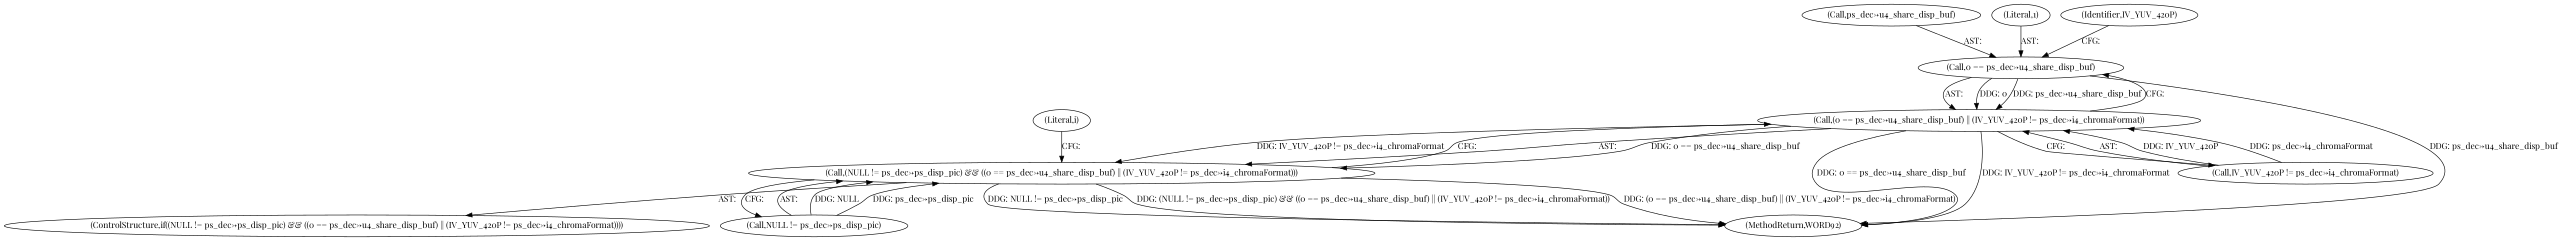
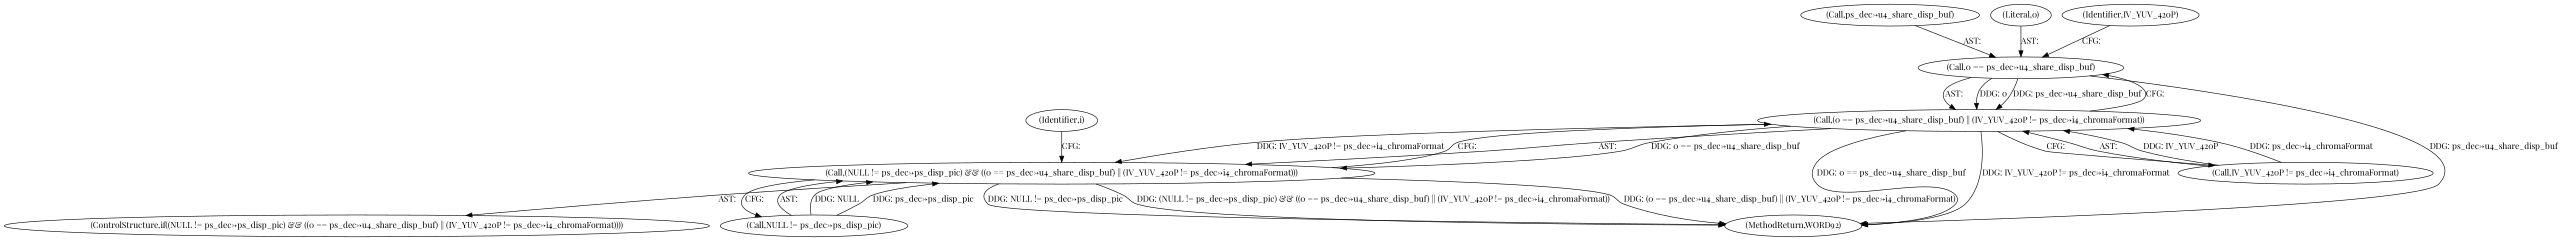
(2021, 15) -> (2021, 15)
(1062, 121) -> (1062, 121)
